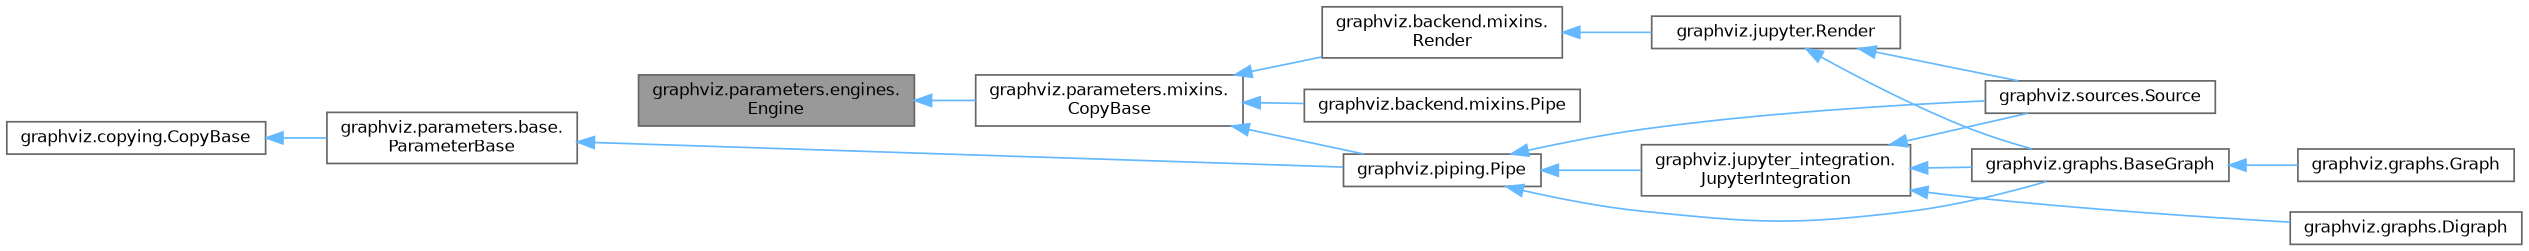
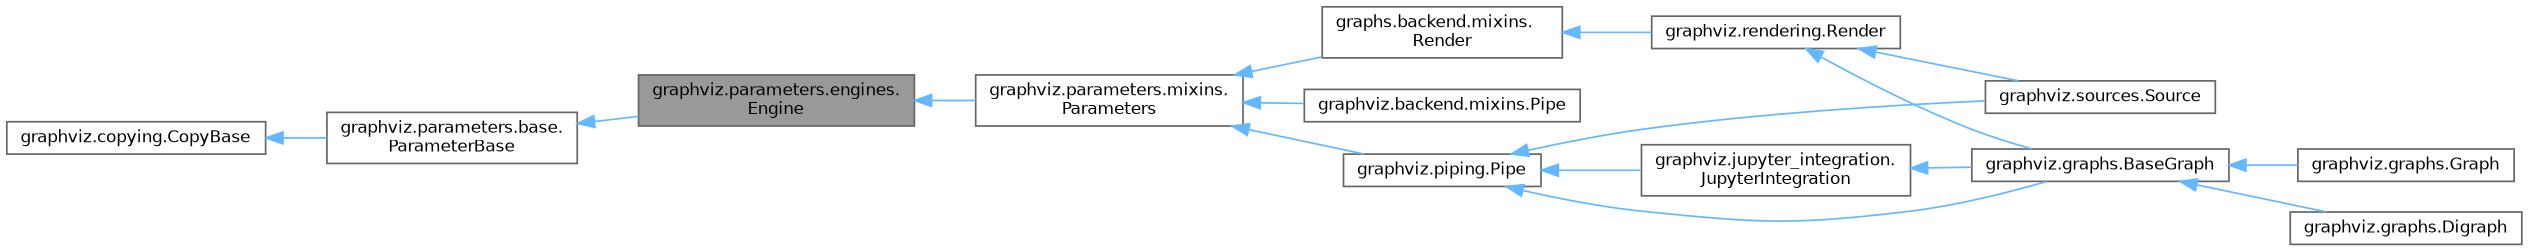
(1442, 32) -> (1442, 32)
(1776, 32) -> (1776, 32)
(1109, 100) -> (1109, 100)
(1985, 123) -> none
(969, 155) -> (616, 119)
(2109, 210) -> (2261, 198)
